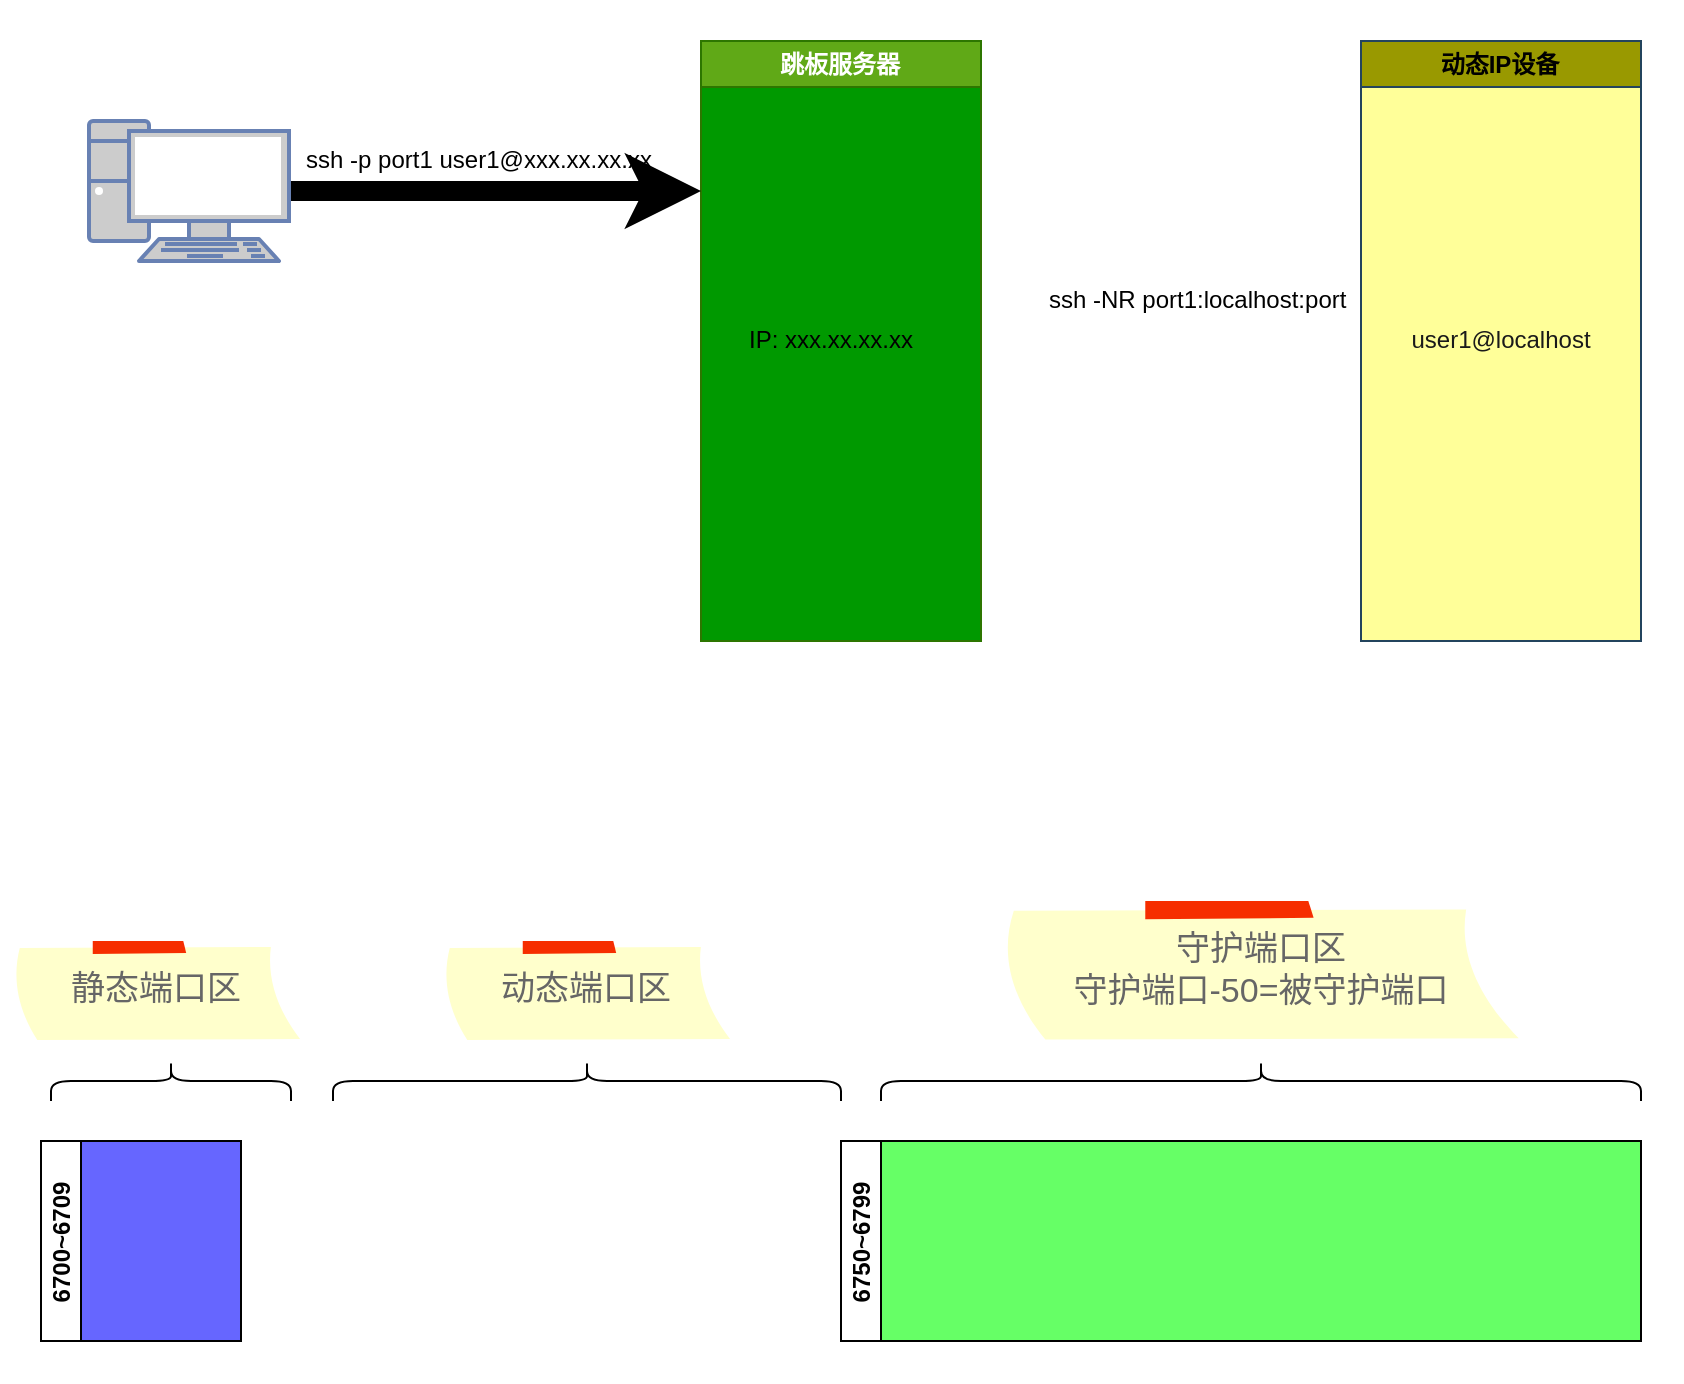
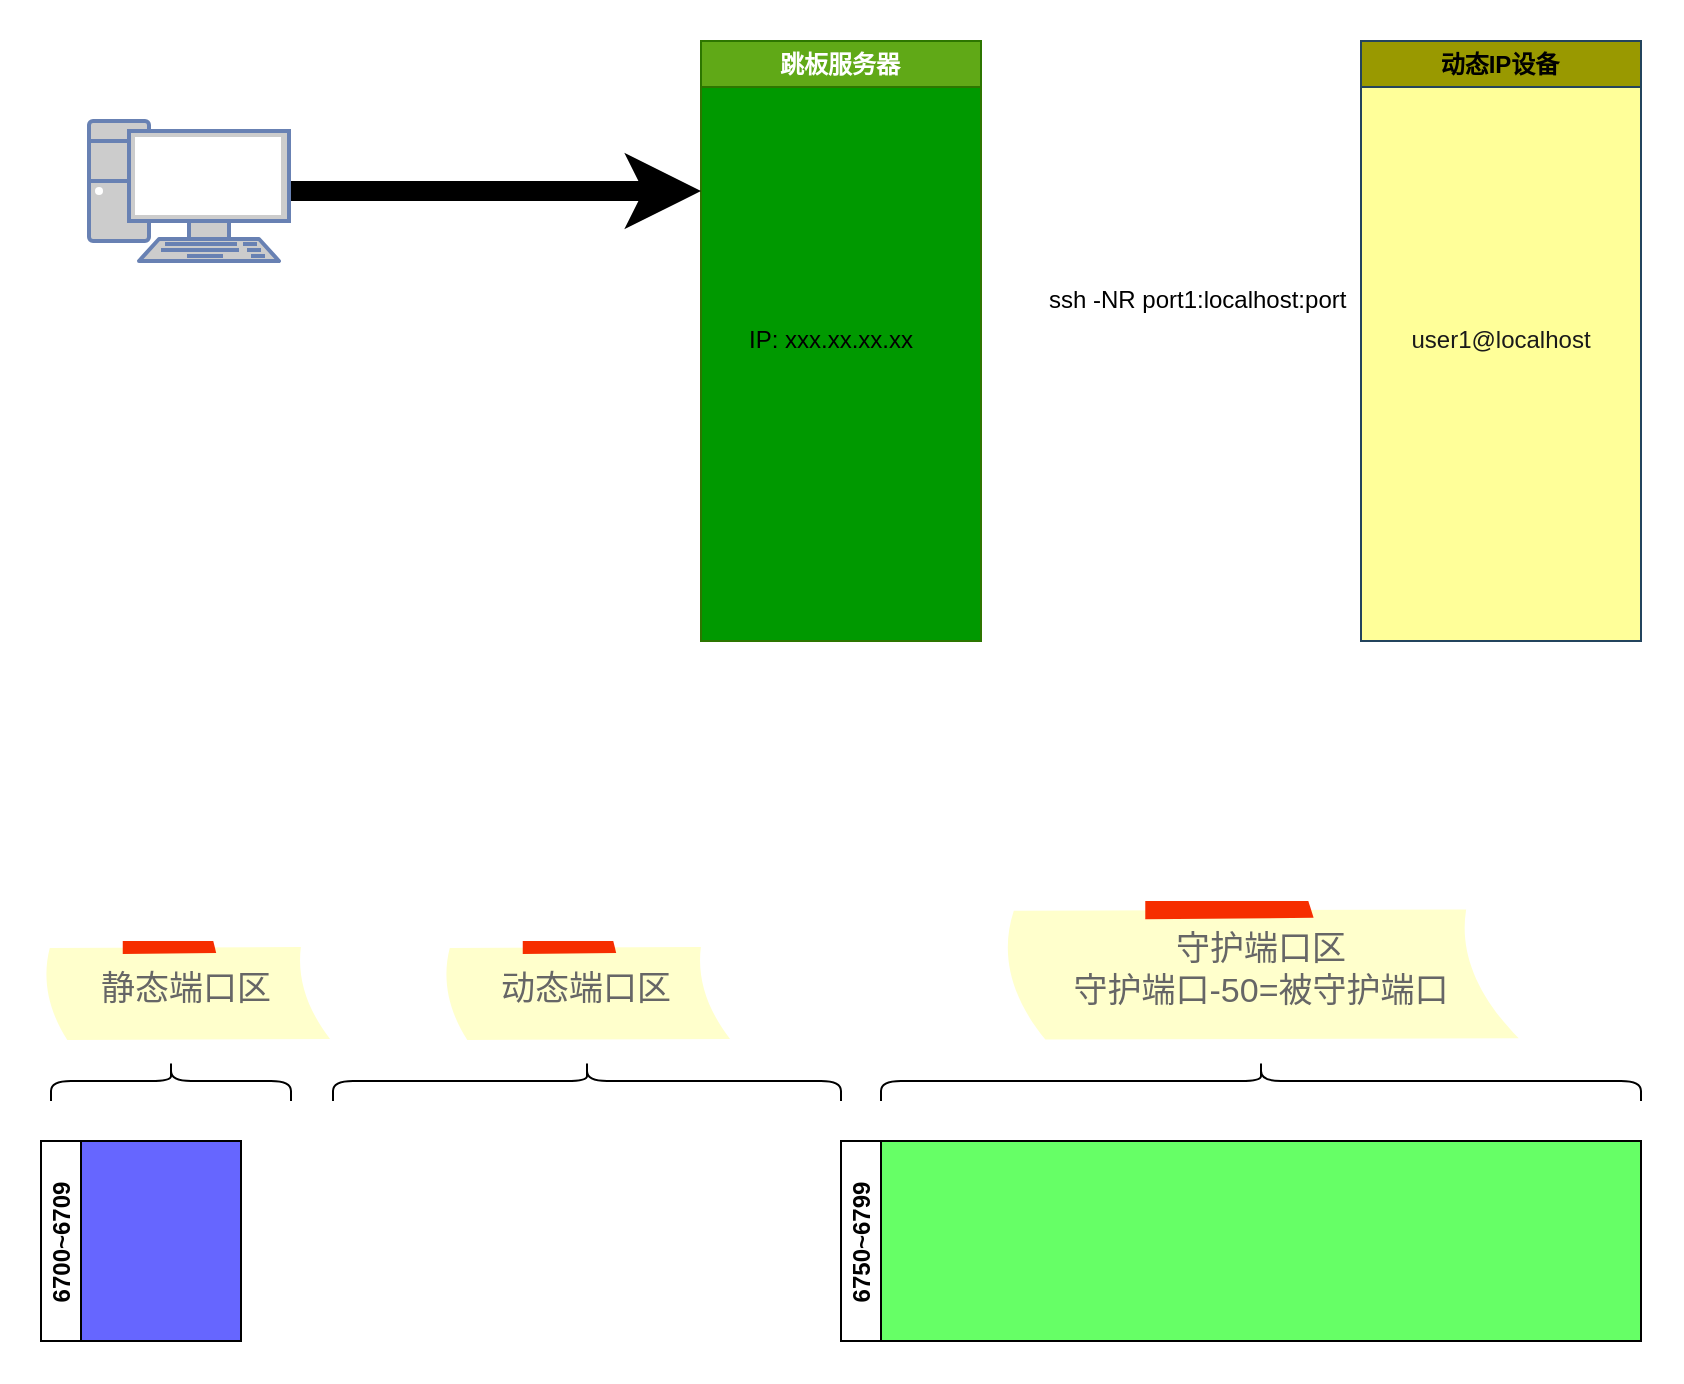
(479, 161) -> none
(157, 991) -> (187, 991)
